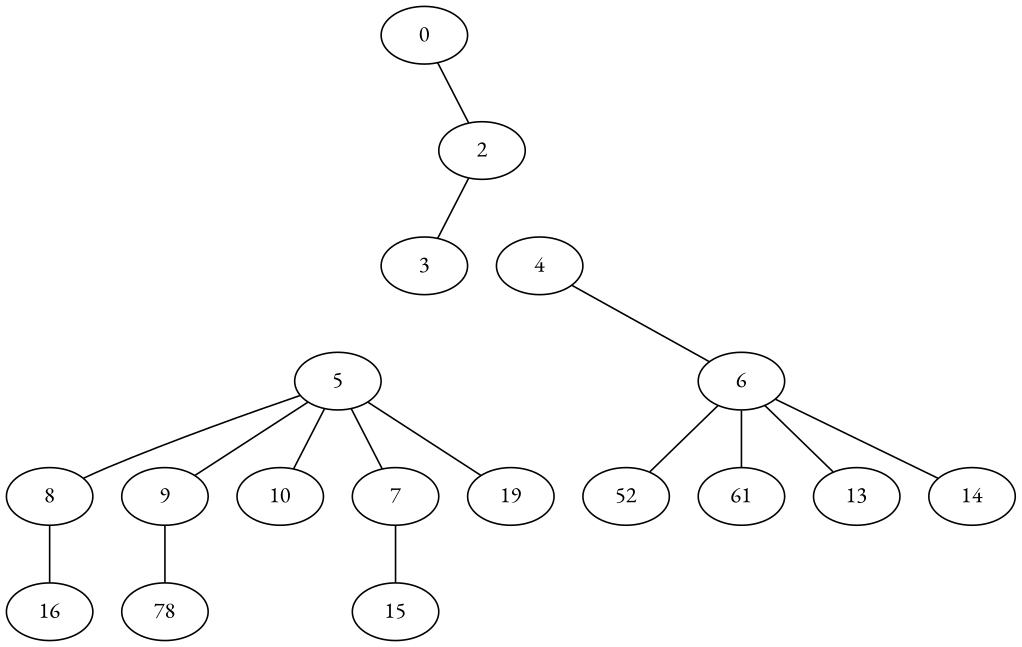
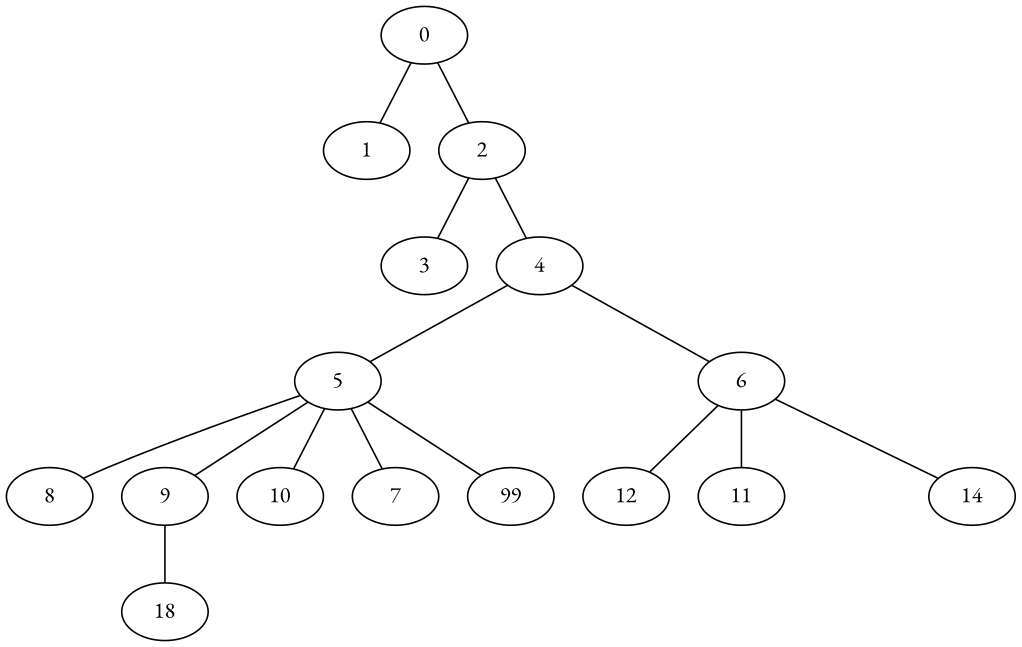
none -> (367, 151)
none -> (511, 208)
none -> (439, 324)
(511, 496) -> (511, 496)
(626, 496) -> (626, 496)
(741, 496) -> (741, 496)
(857, 496) -> none
(50, 612) -> none
(165, 612) -> (165, 612)
(396, 612) -> none
